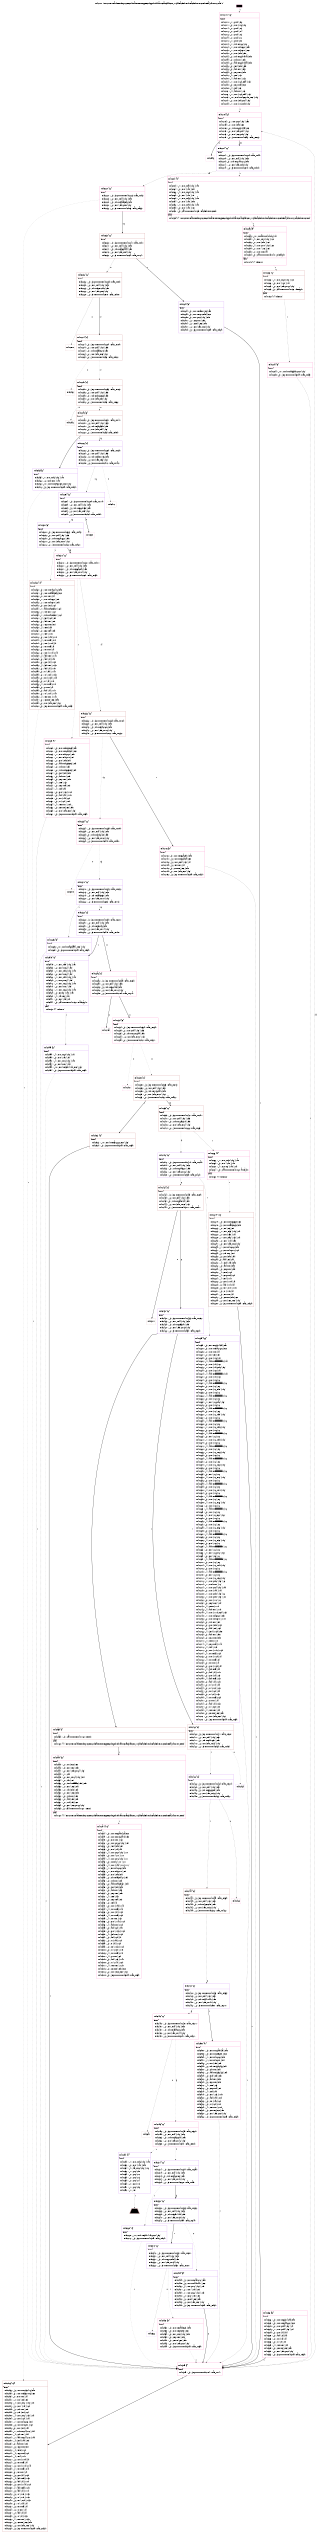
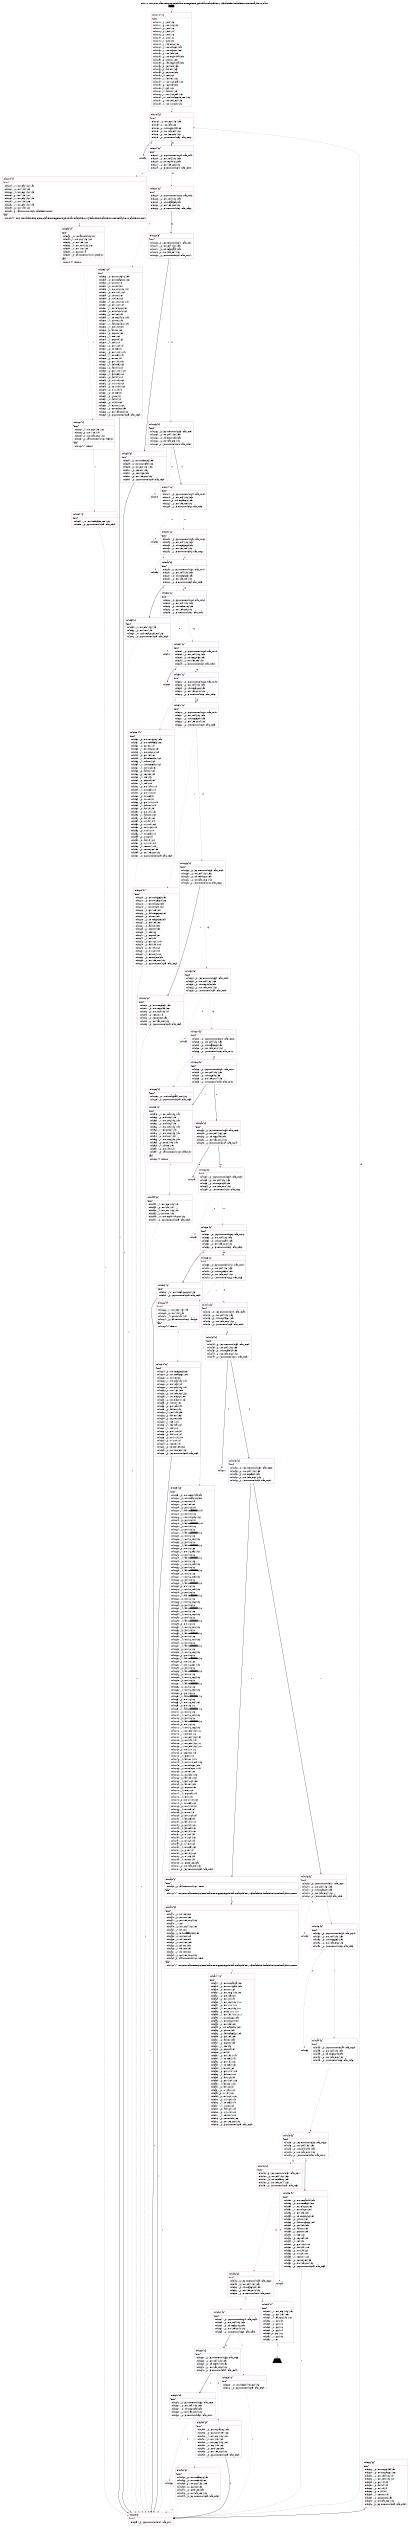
(118, 2410) -> (119, 1467)
